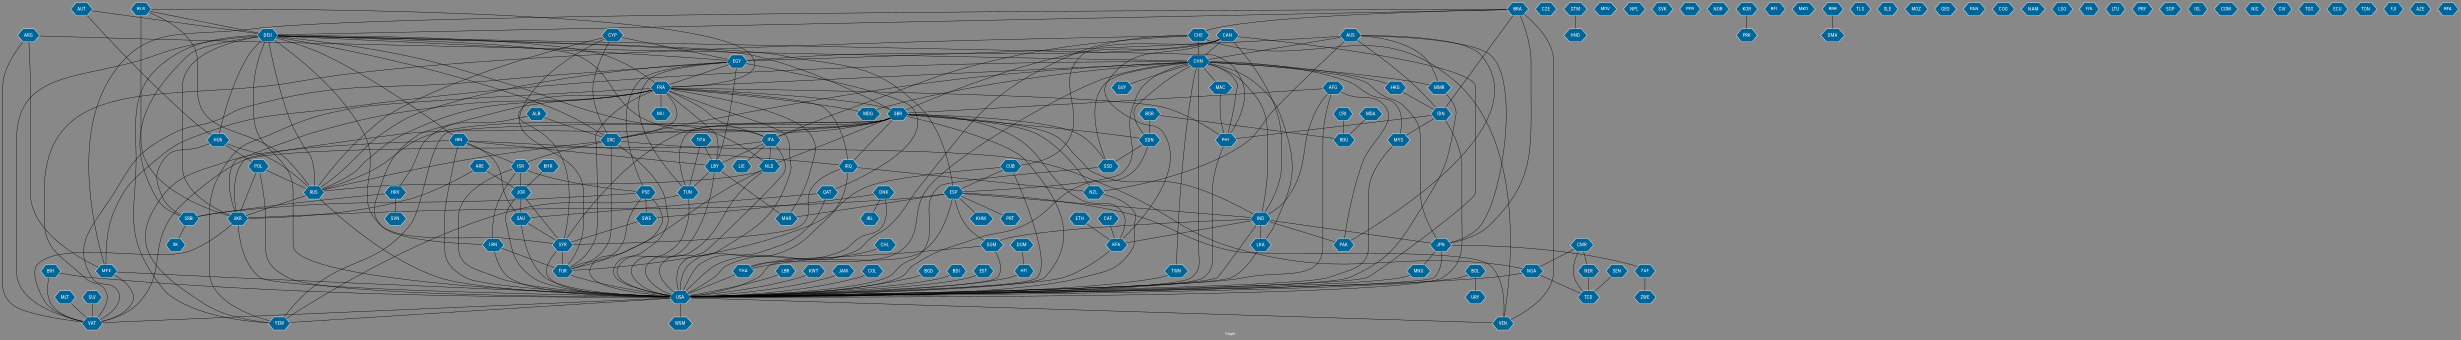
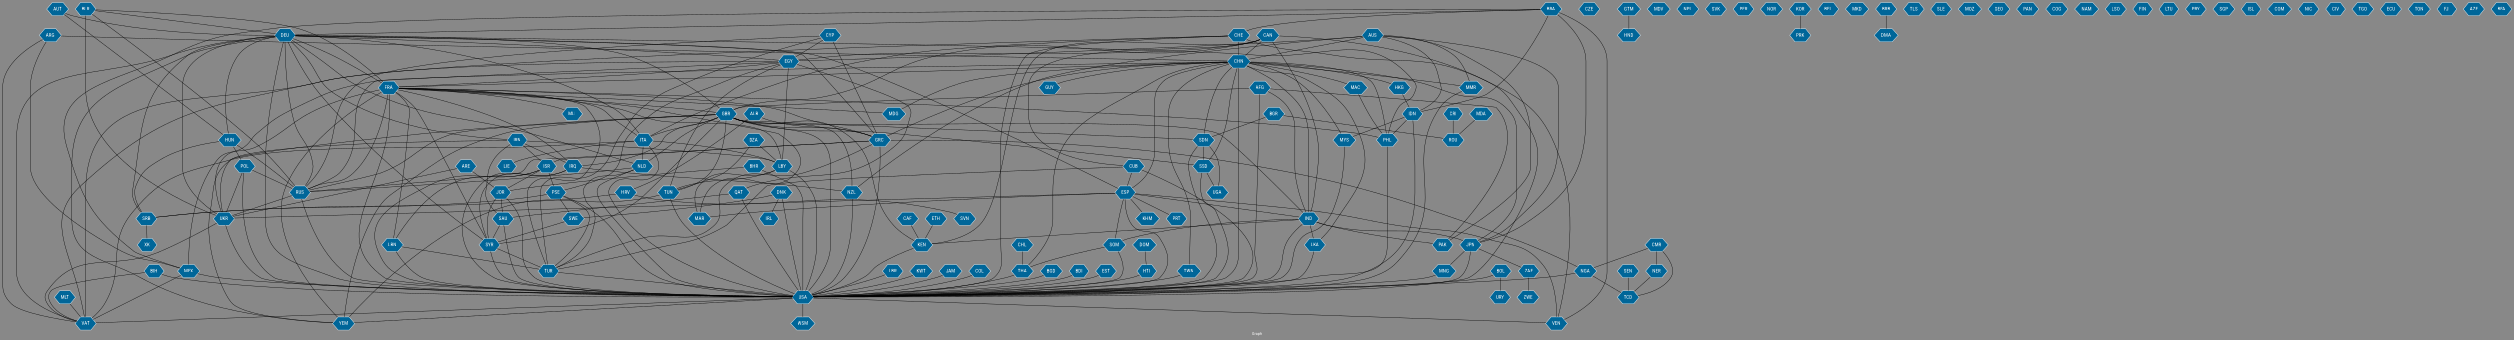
none -> (1217, 192)
(497, 285) -> (803, 219)
(92, 297) -> none
